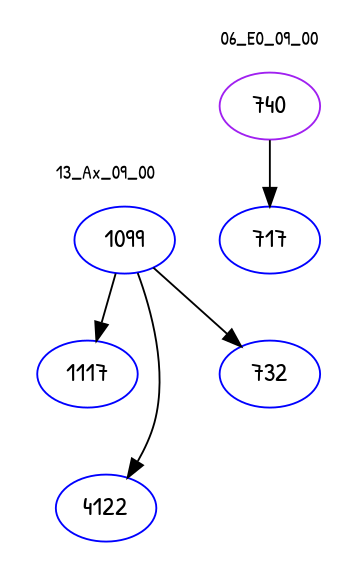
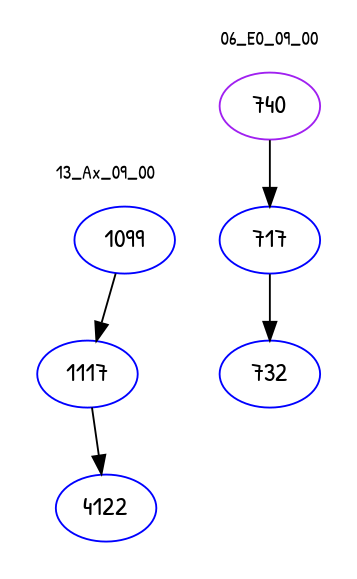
(177, 289) -> (270, 298)
(159, 368) -> (95, 431)
